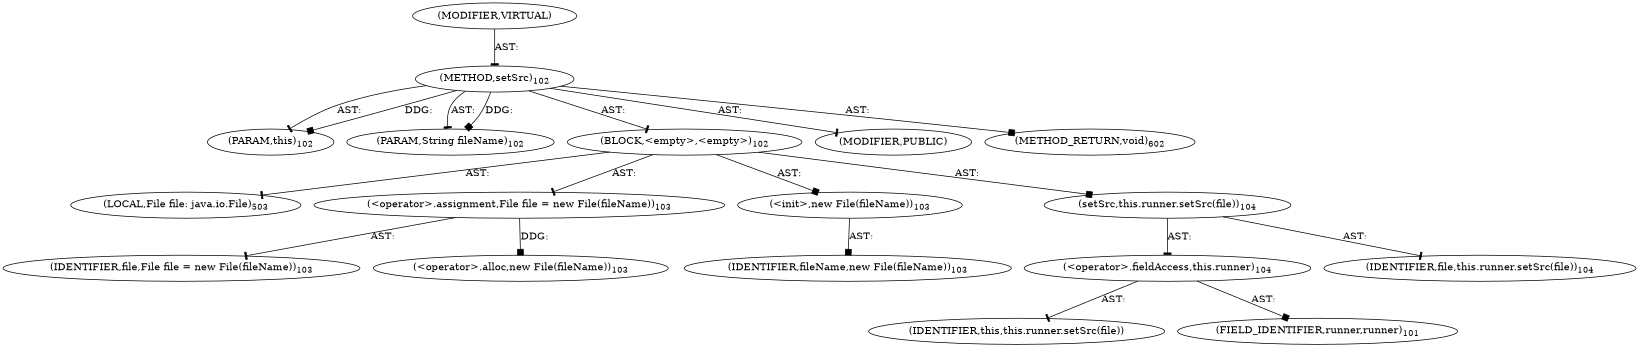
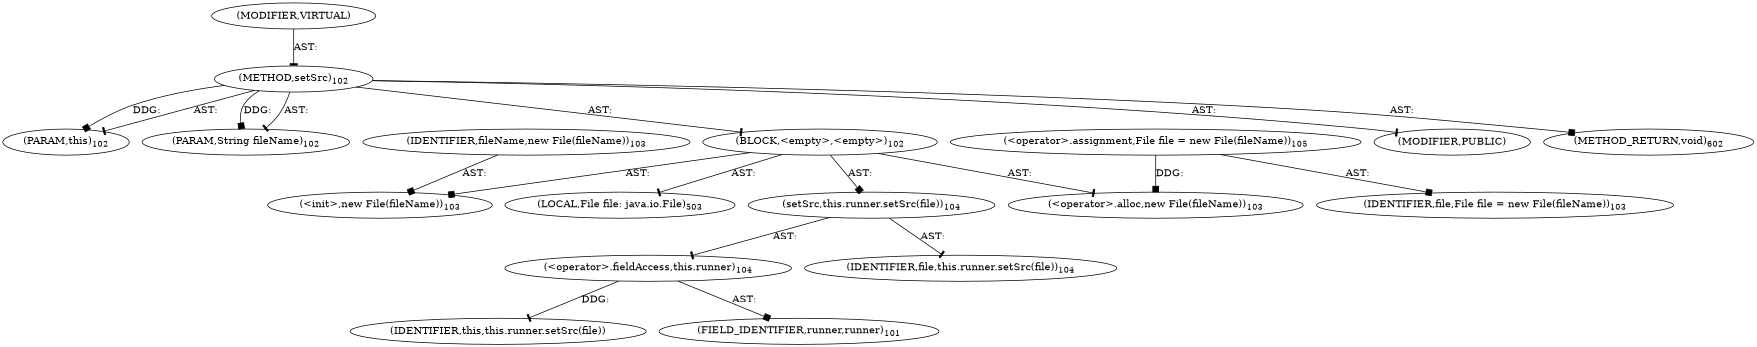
(604, 173) -> (985, 173)
(663, 204) -> (1300, 141)
(849, 233) -> (456, 172)
(352, 236) -> (1322, 173)
(1115, 300) -> (597, 300)
